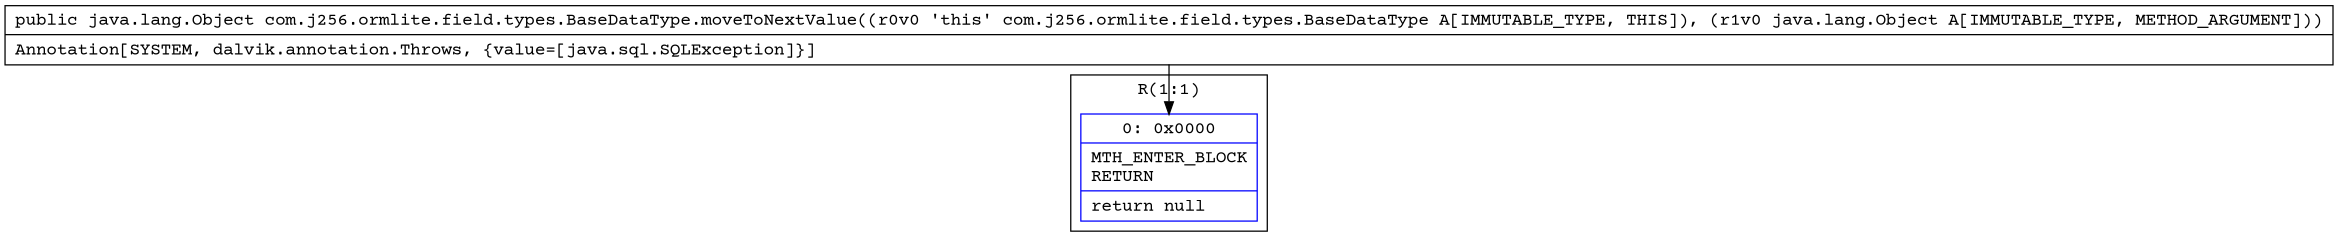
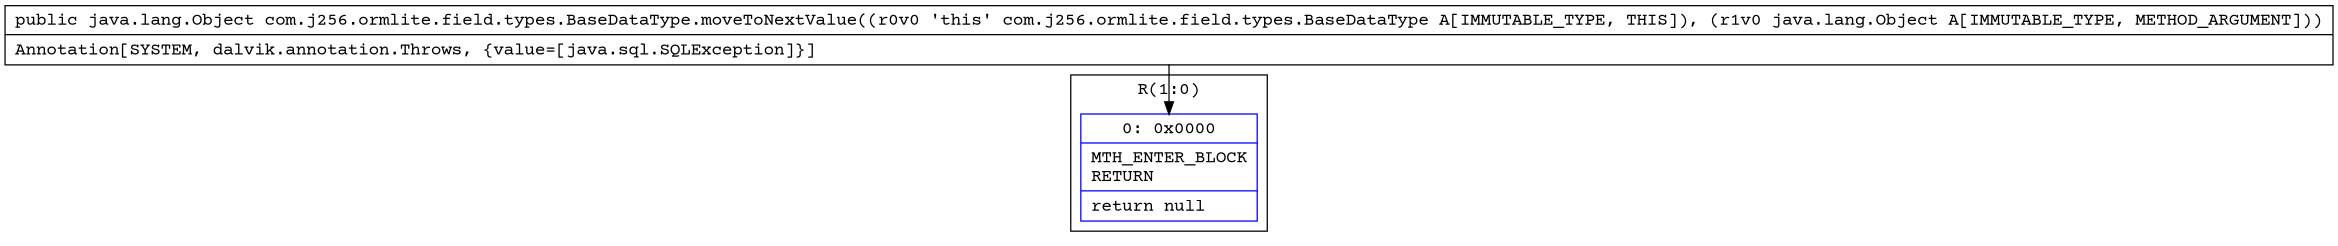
(1169, 89) -> (1169, 89)
